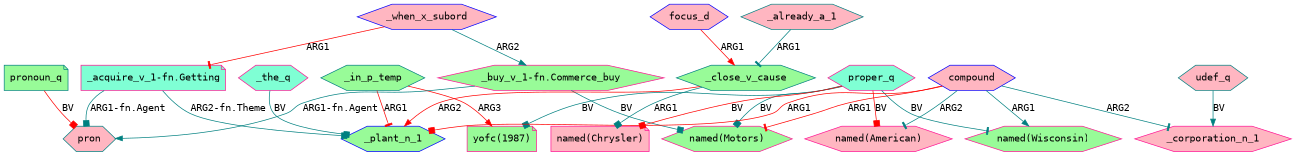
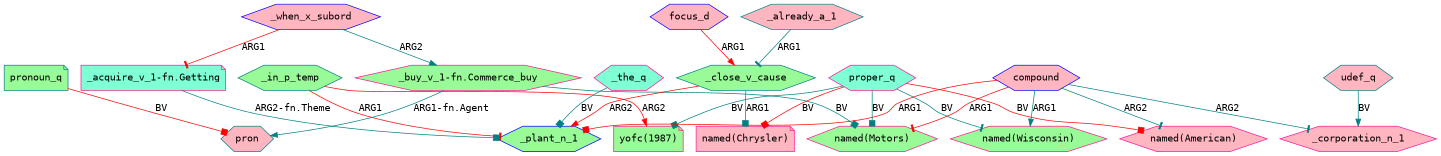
(91, 102) -> none
(490, 108) -> (654, 108)
